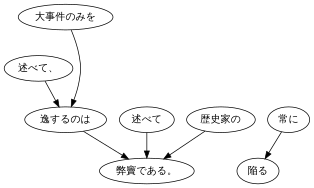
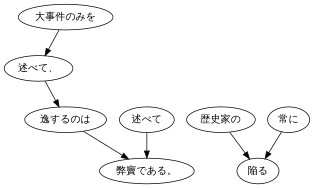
(80, 65) -> (54, 40)
(187, 143) -> (237, 143)
